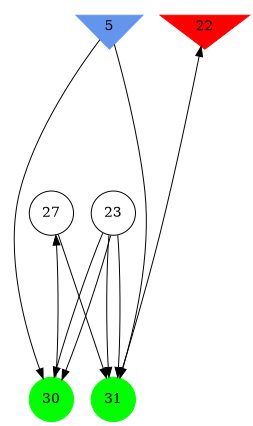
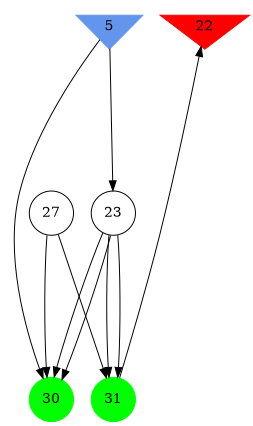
(146, 206) -> (111, 115)
(58, 311) -> (45, 301)
